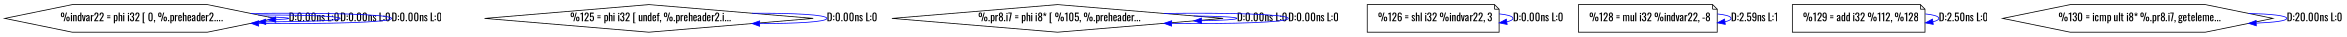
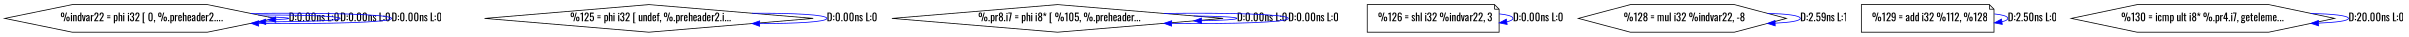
(1648, 18) -> (1682, 18)
(2138, 18) -> (2203, 18)
